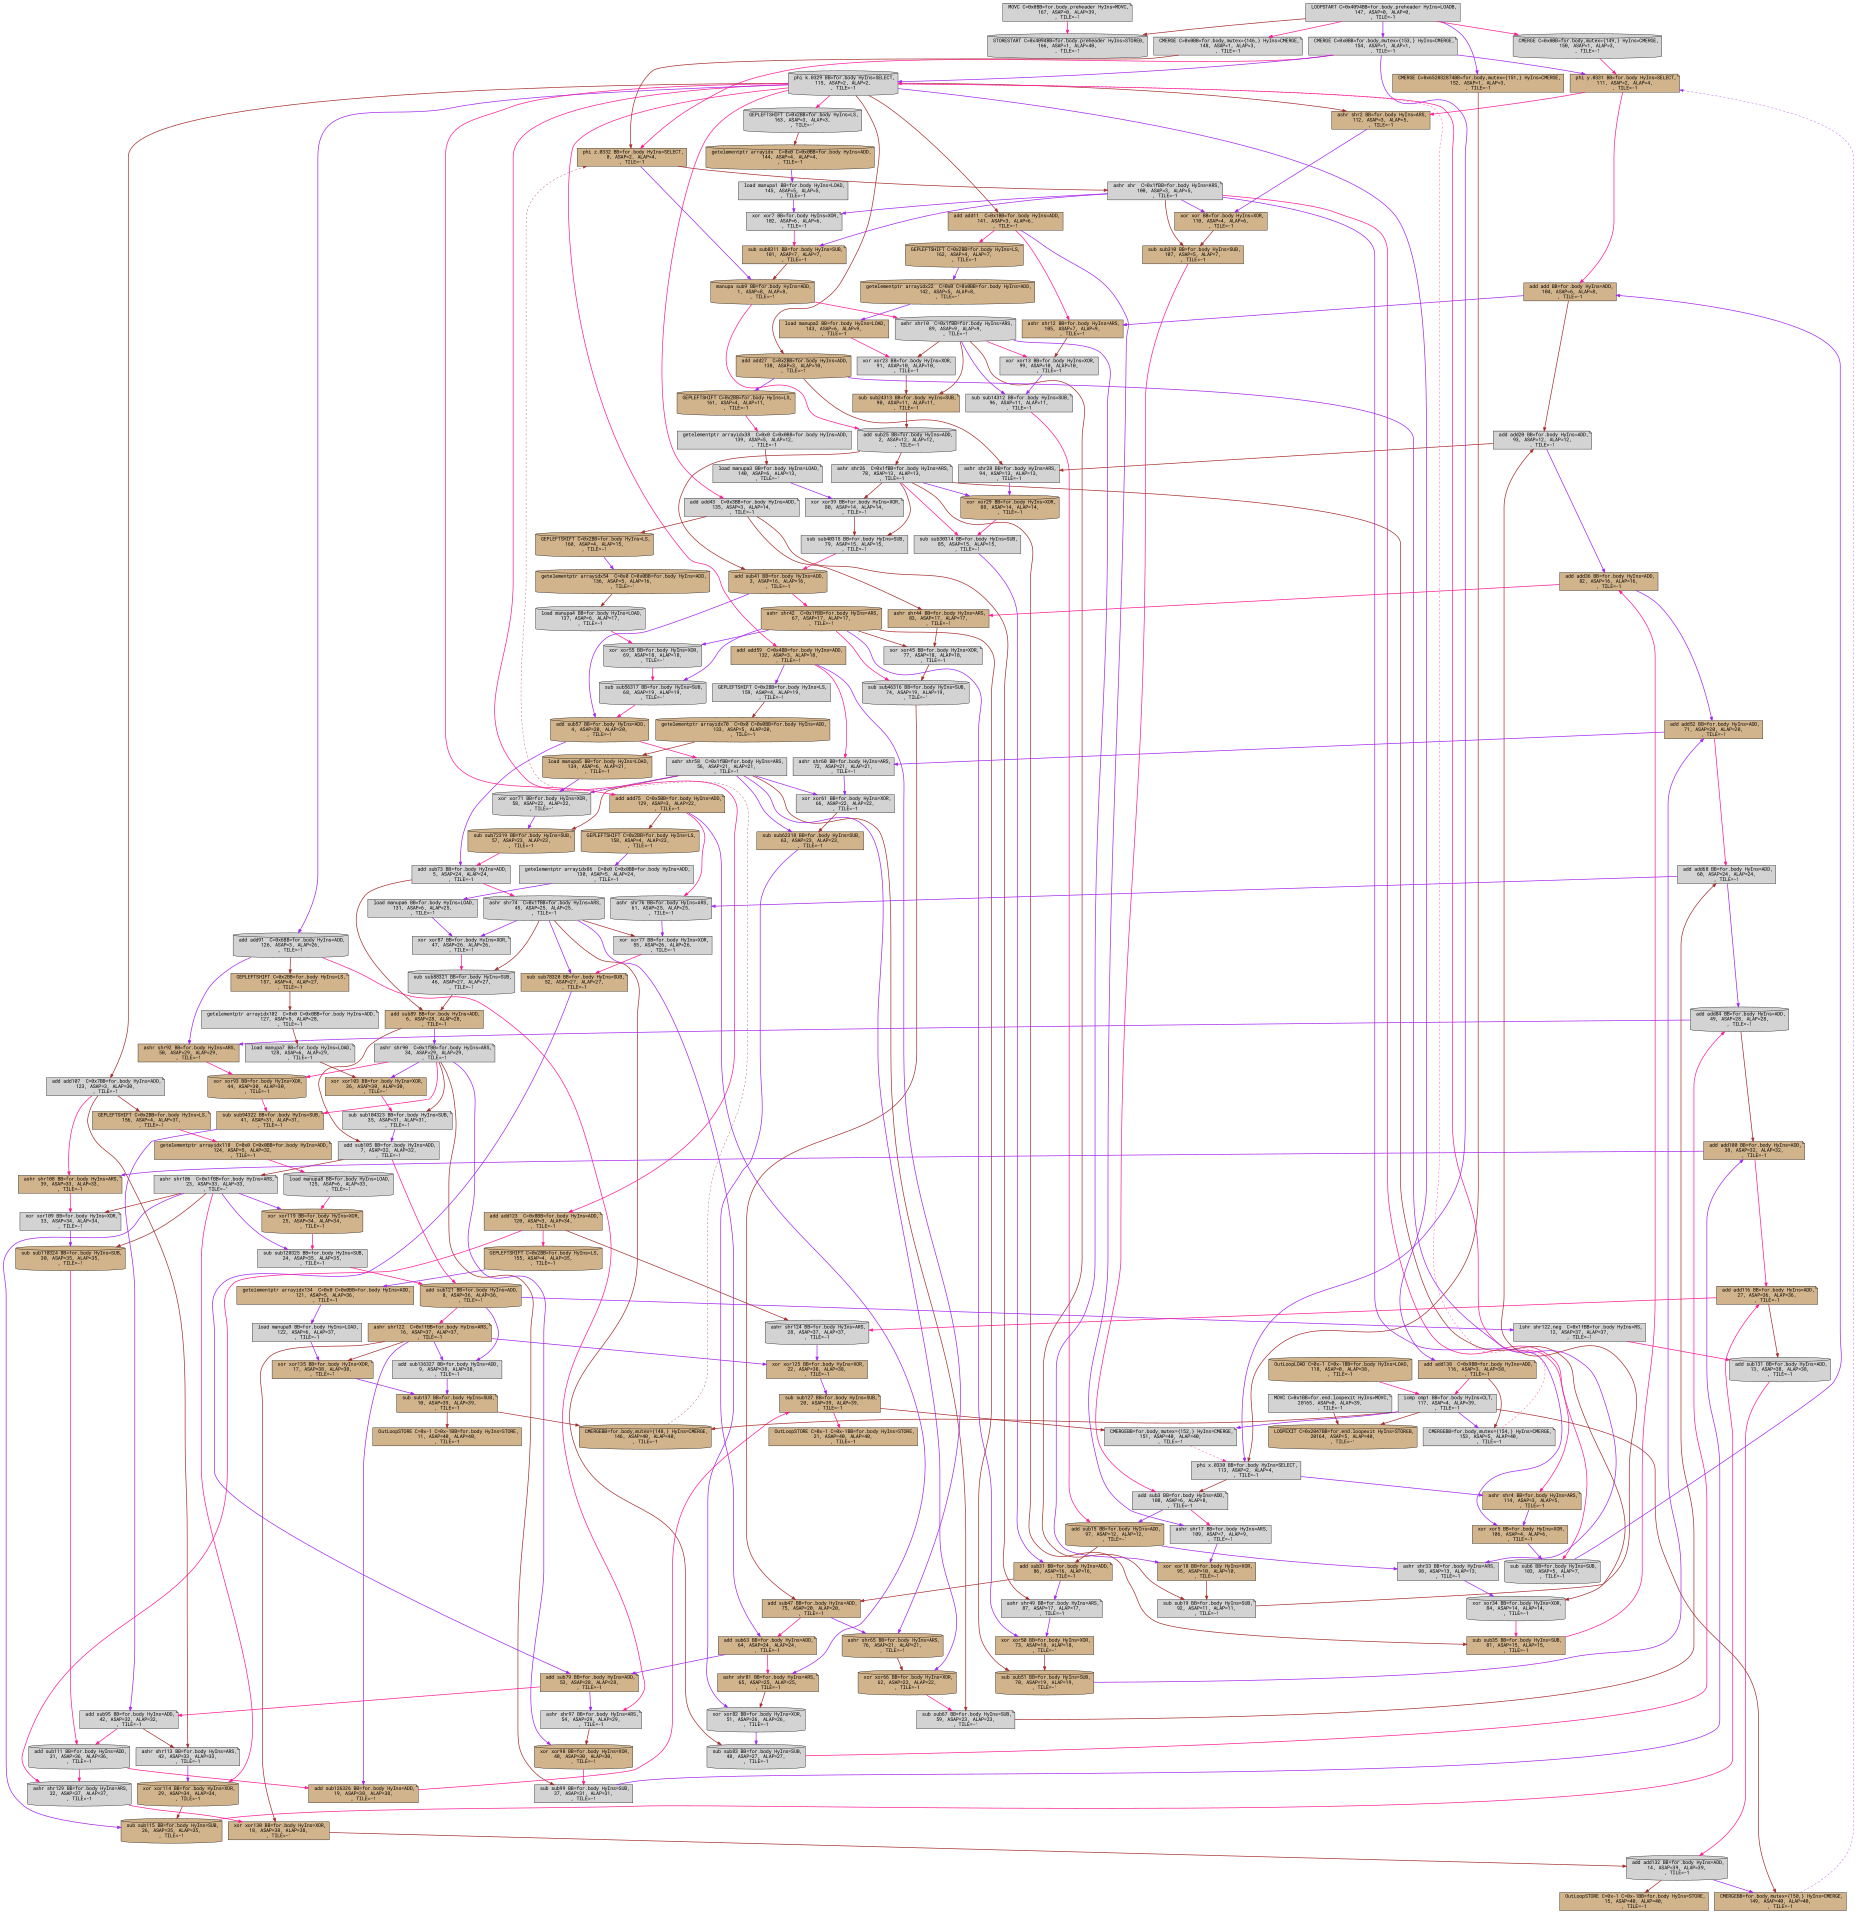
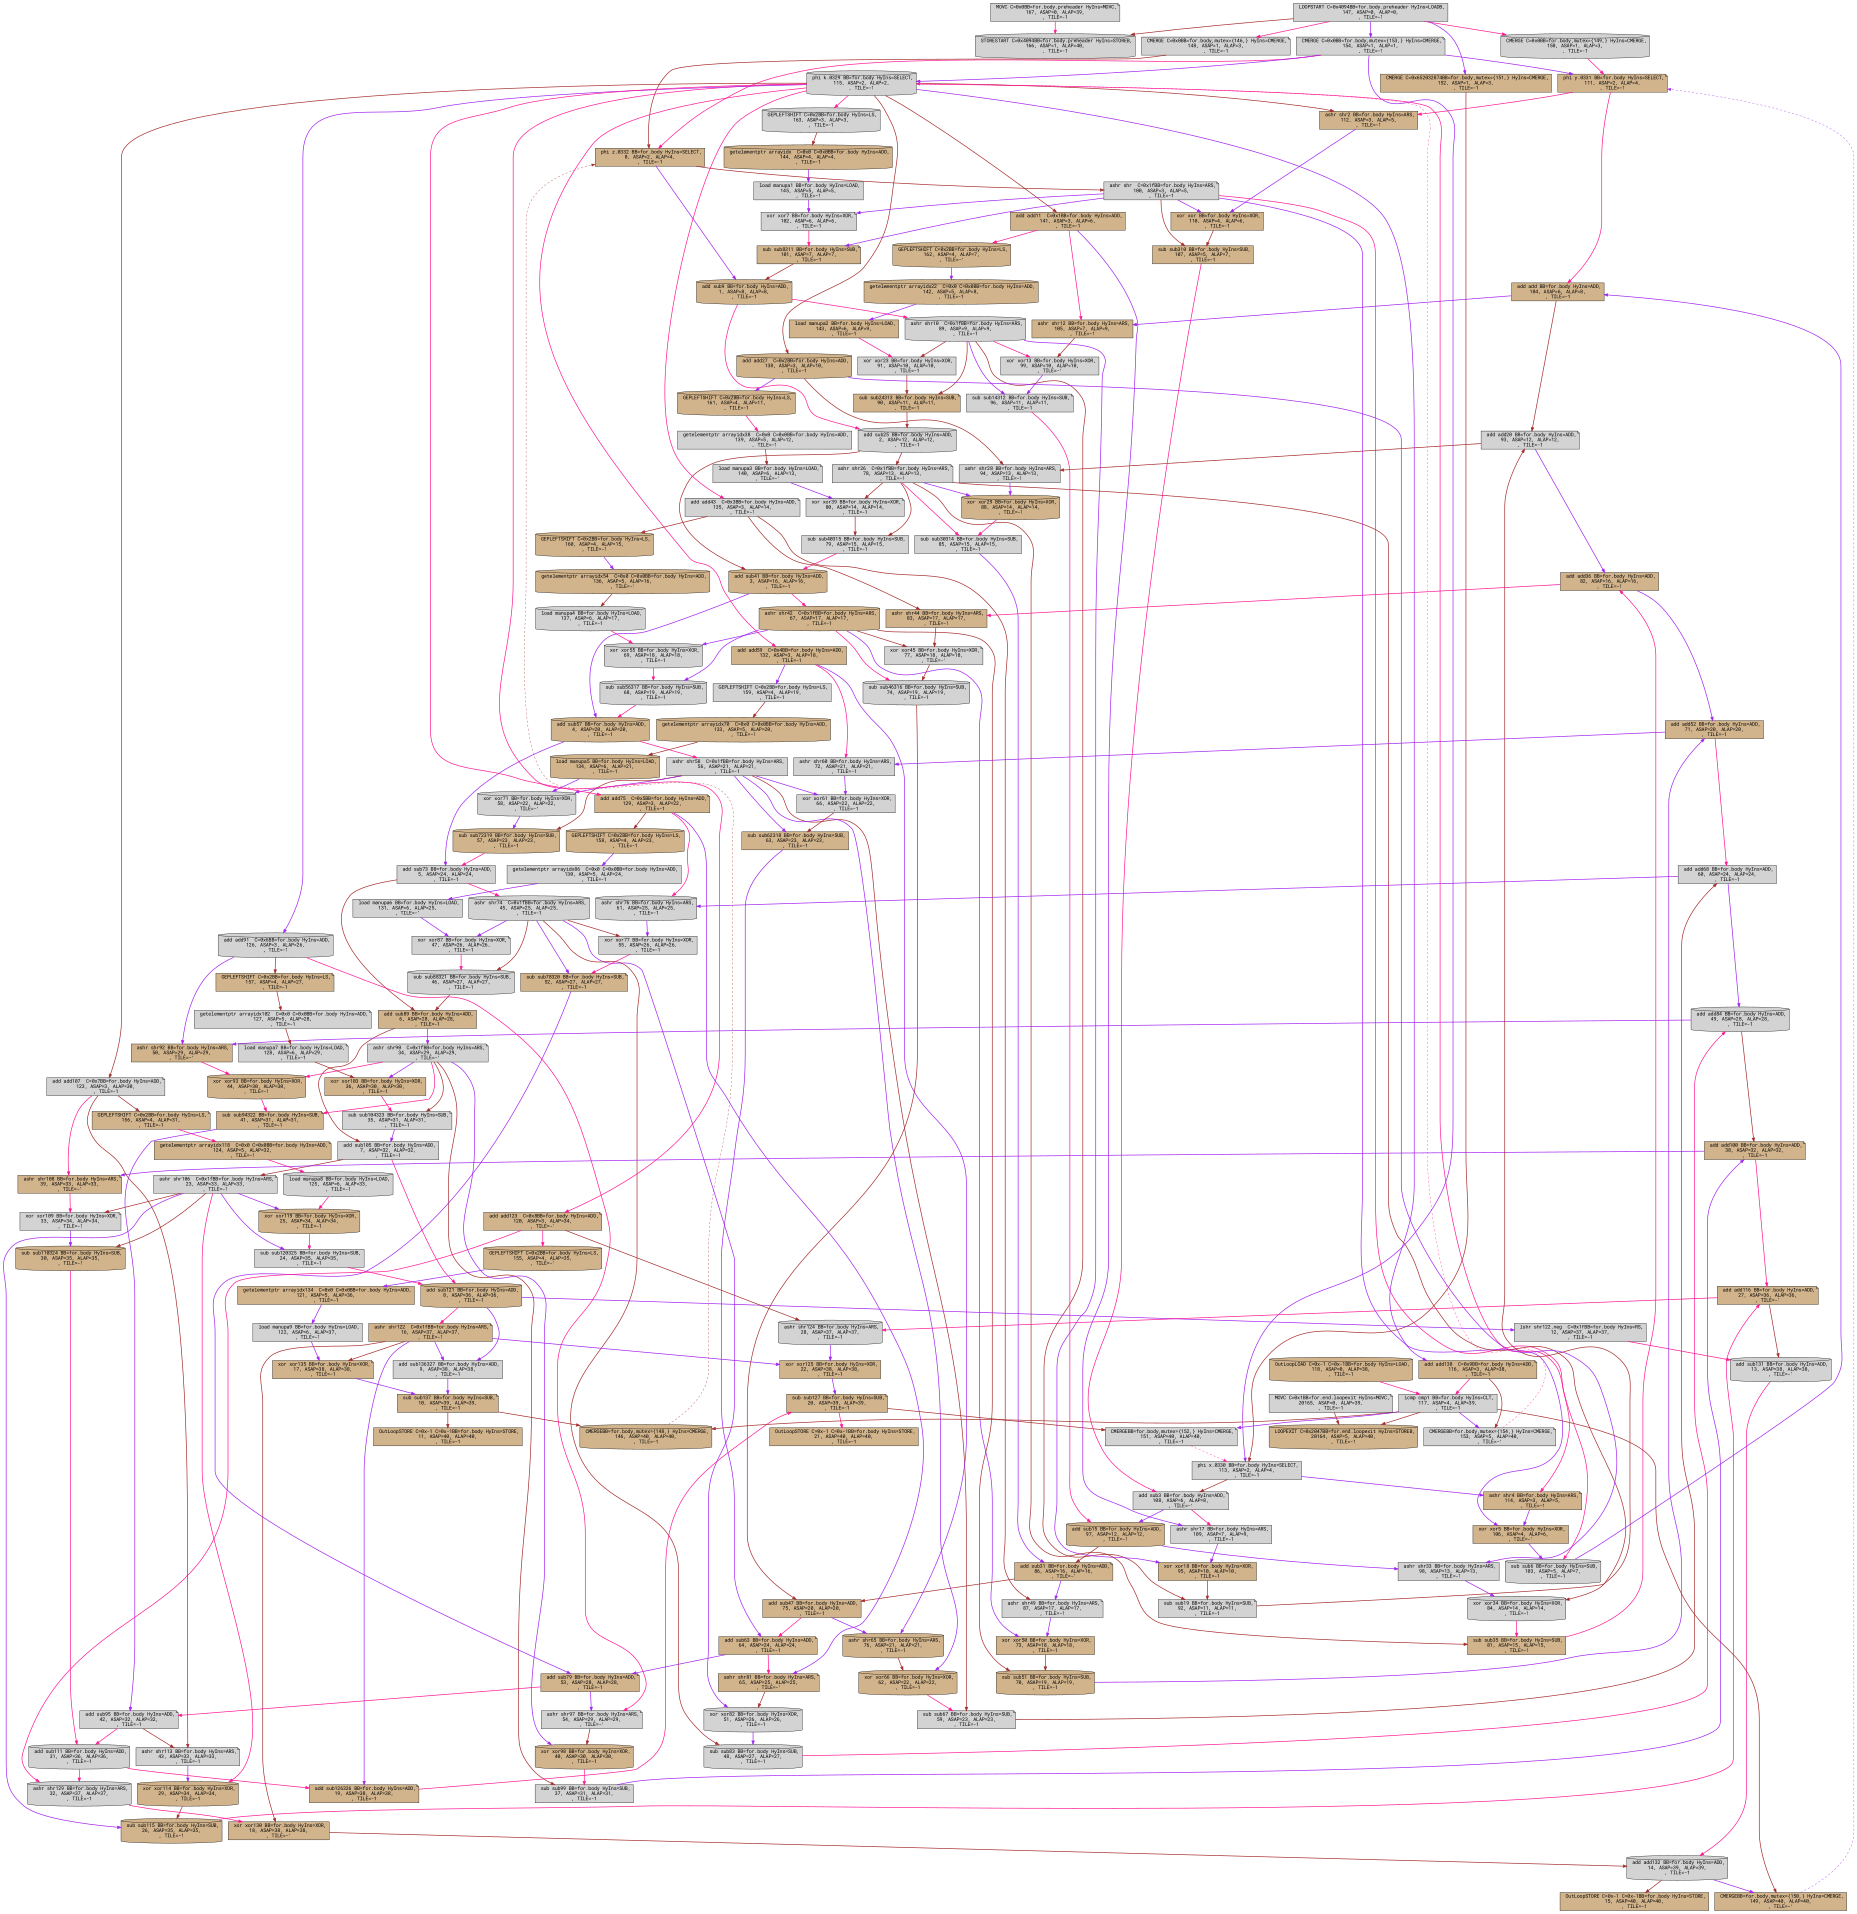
(763, 292) -> (744, 292)
